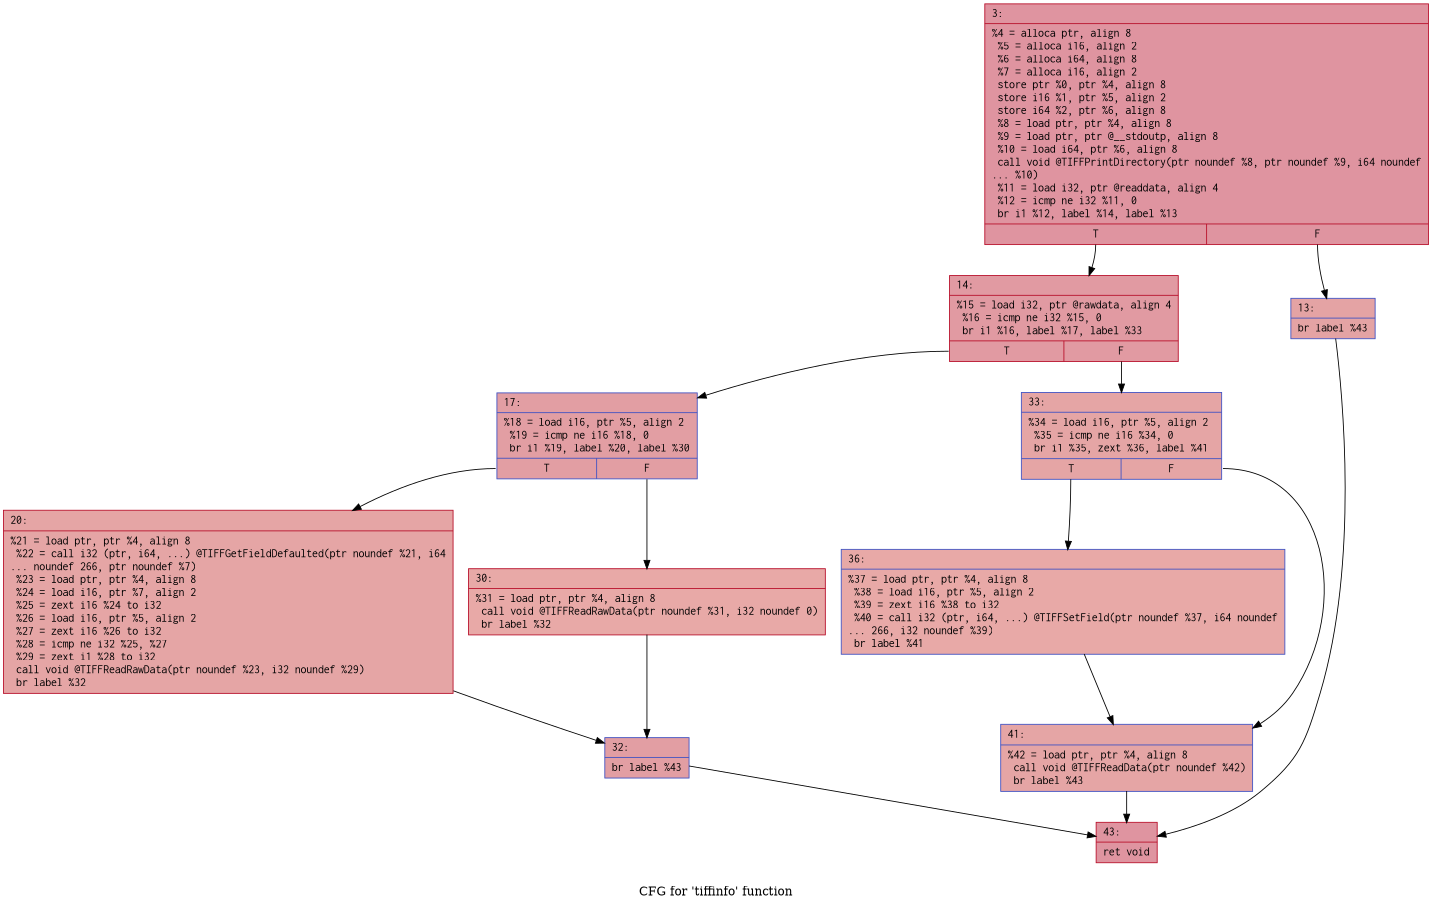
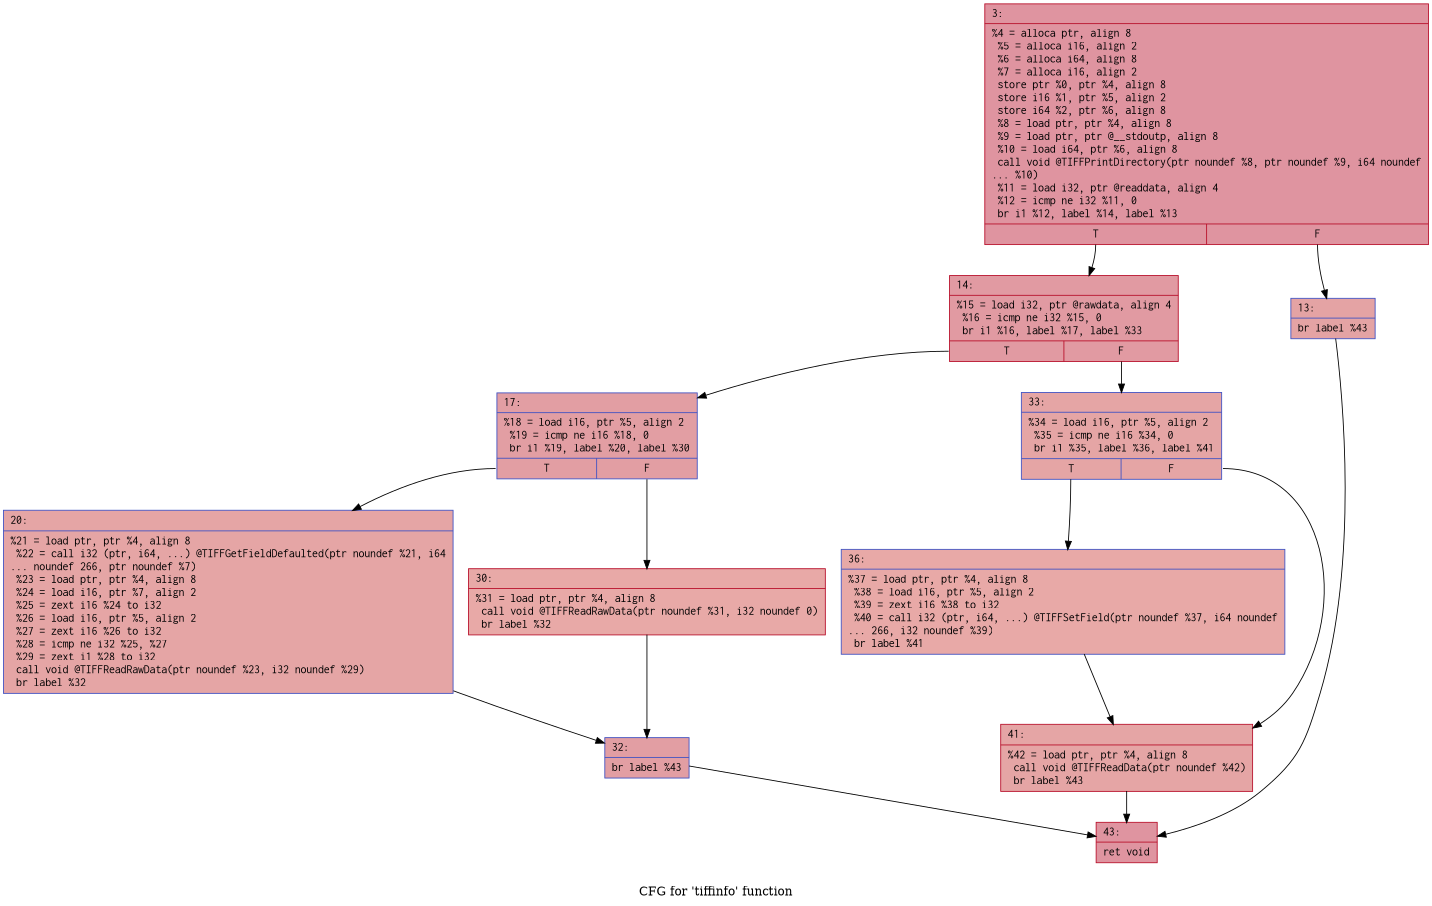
(1118, 448) -> (1122, 448)
(228, 602) -> (228, 602)
(1127, 758) -> (1127, 758)
